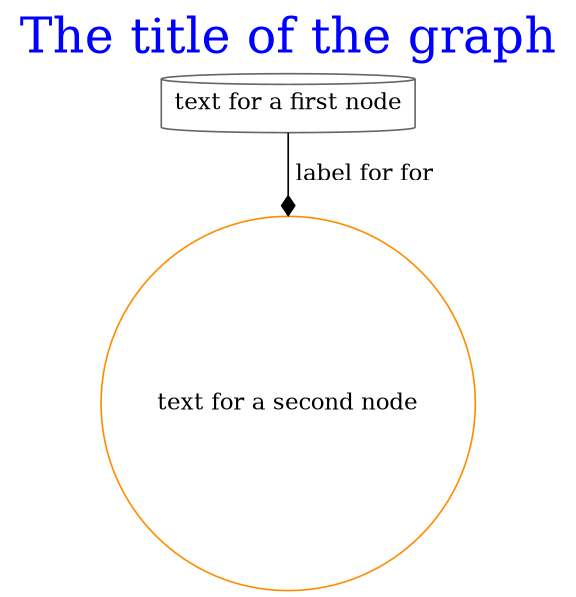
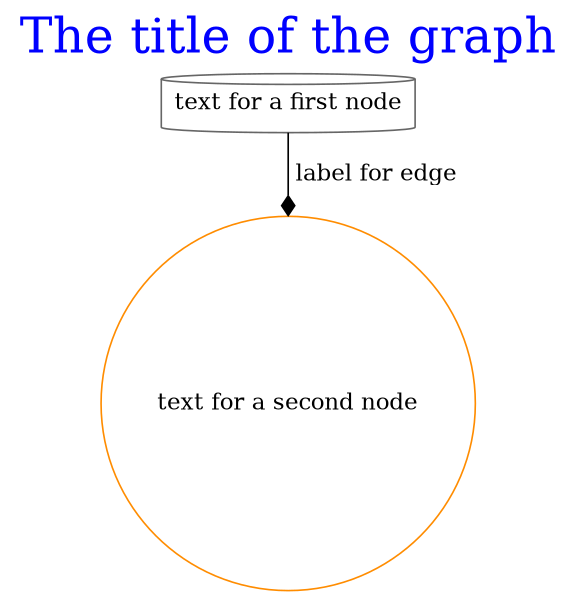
(361, 174) -> (373, 174)
